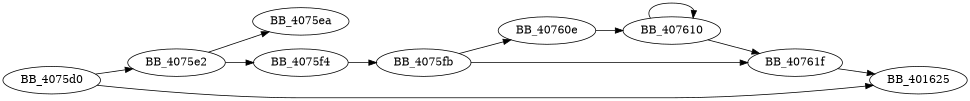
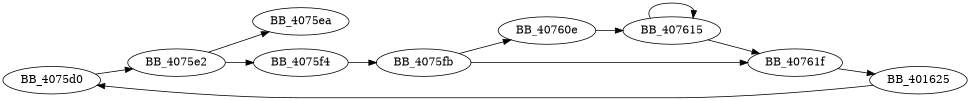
(672, 31) -> (672, 31)
(481, 98) -> (489, 98)
